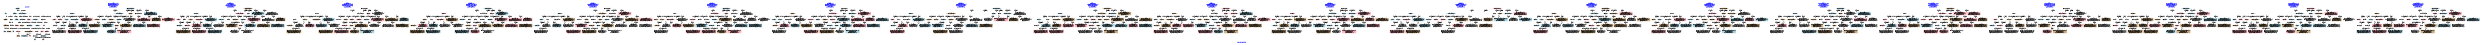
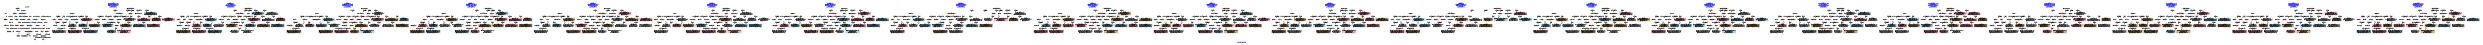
(6, 26) -> (6, 26)
(5, 32) -> none
